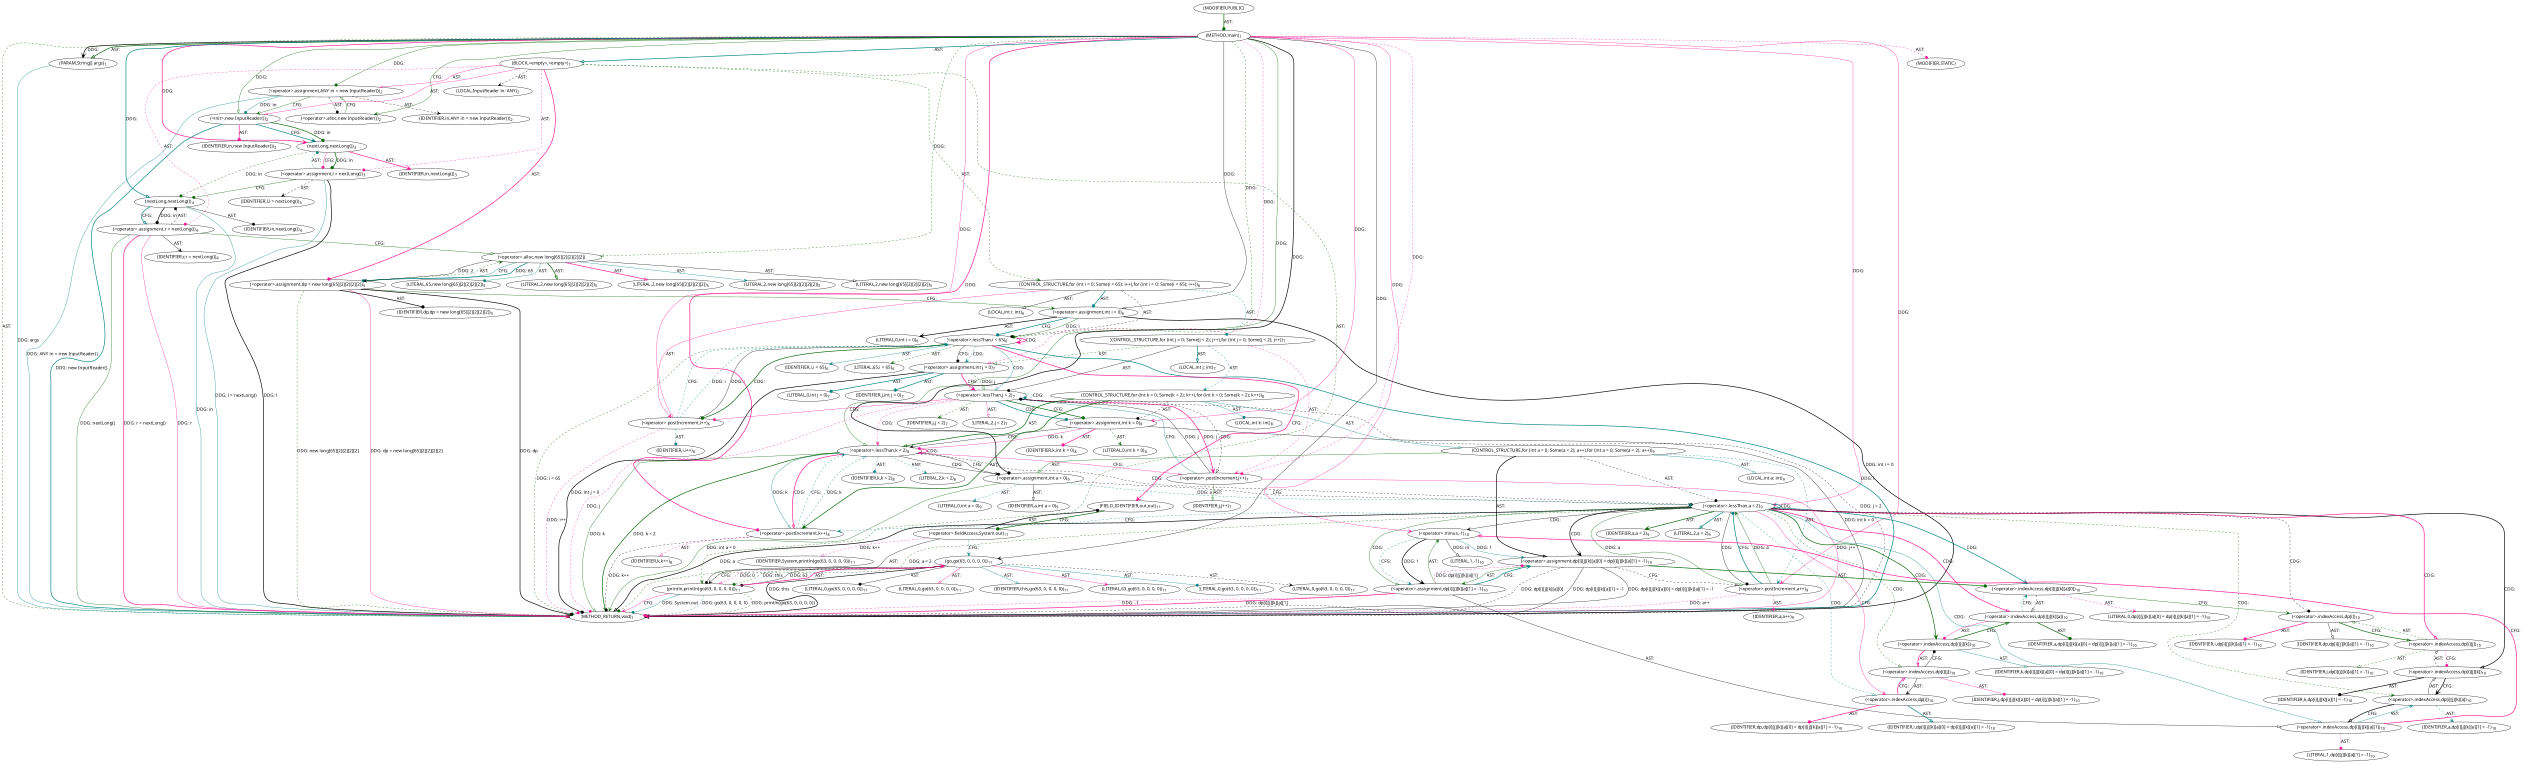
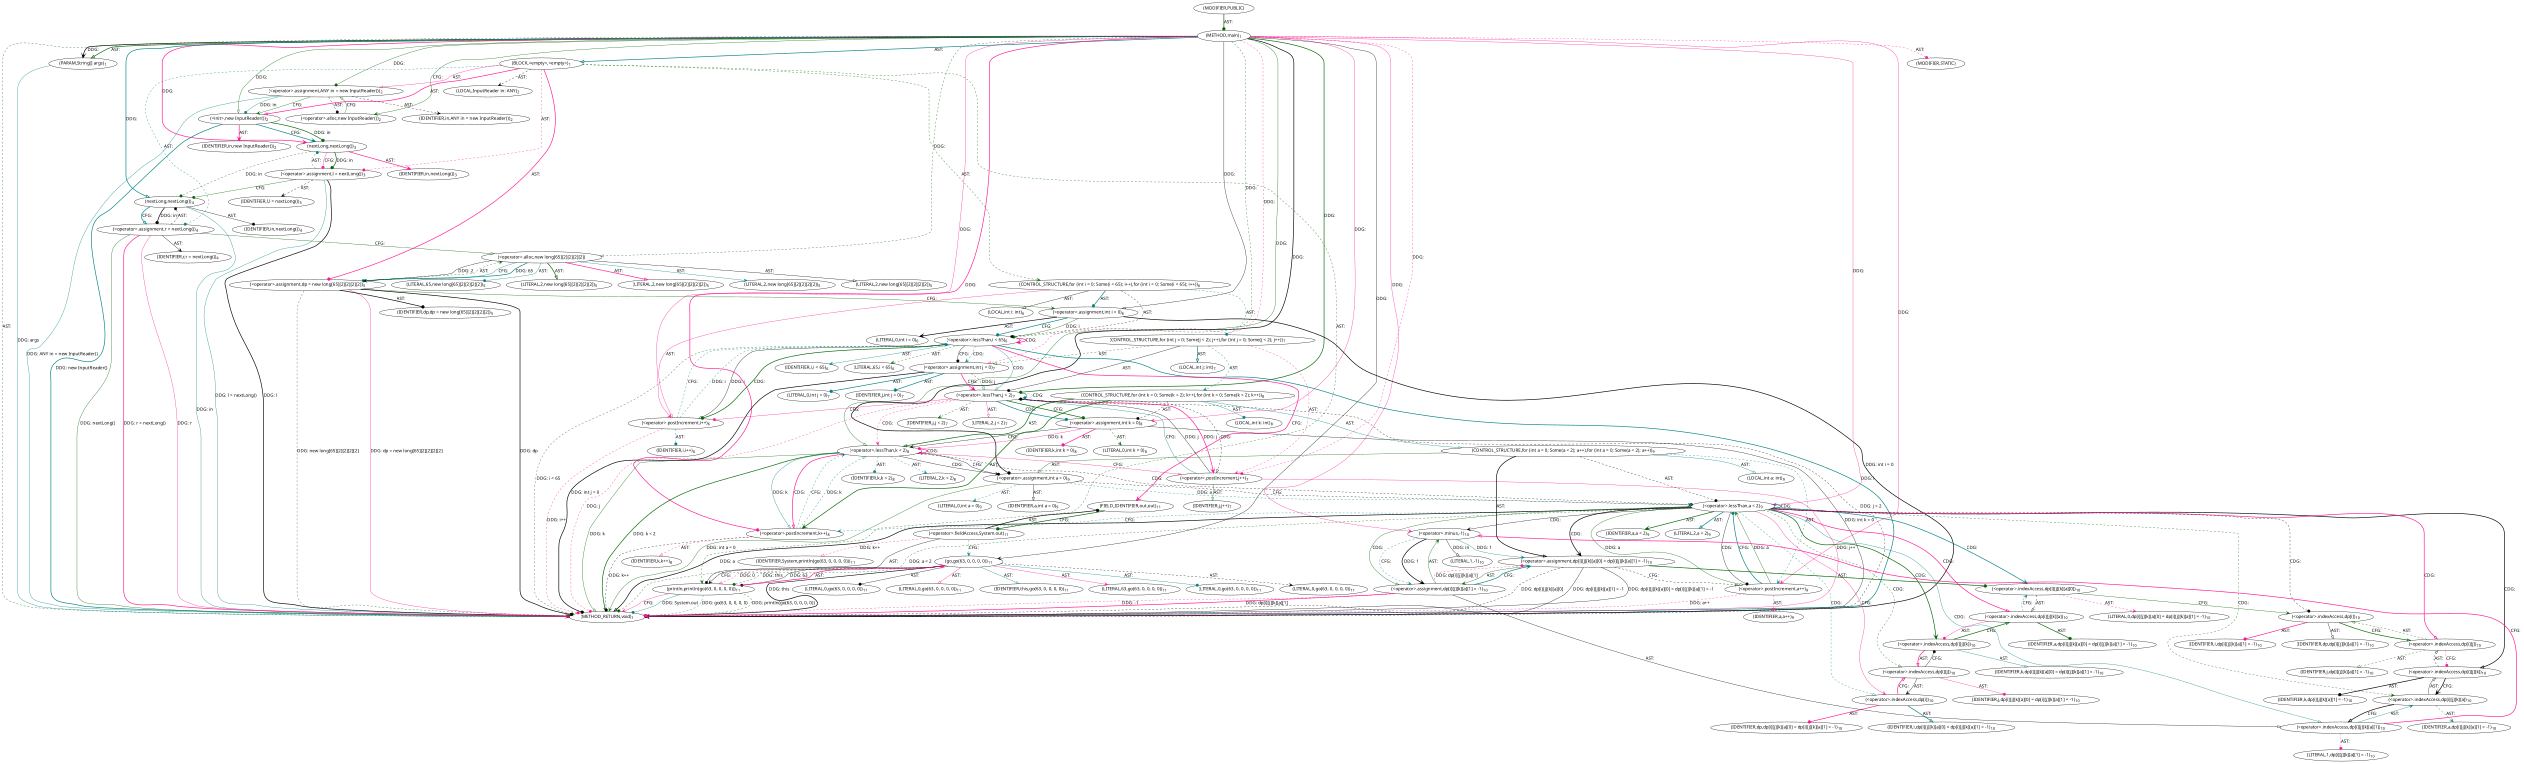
(240, 71) -> (240, 71)
(395, 100) -> (395, 100)
(239, 132) -> (239, 132)
none -> (1324, 321)
(917, 465) -> (917, 465)
